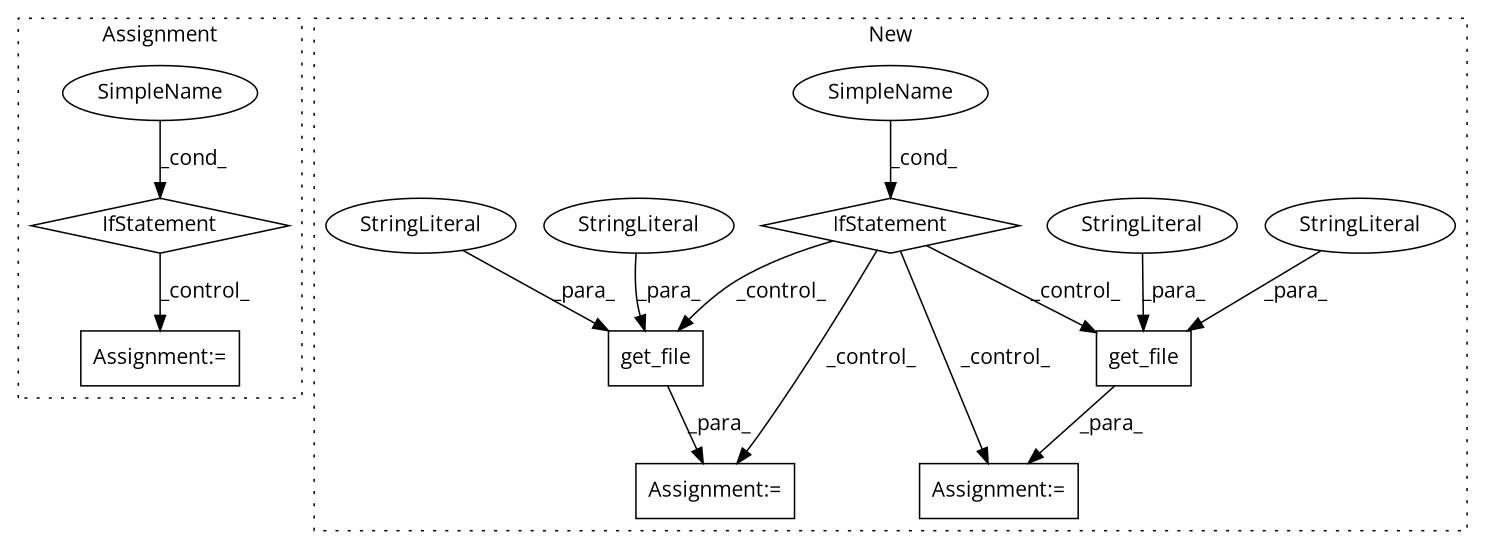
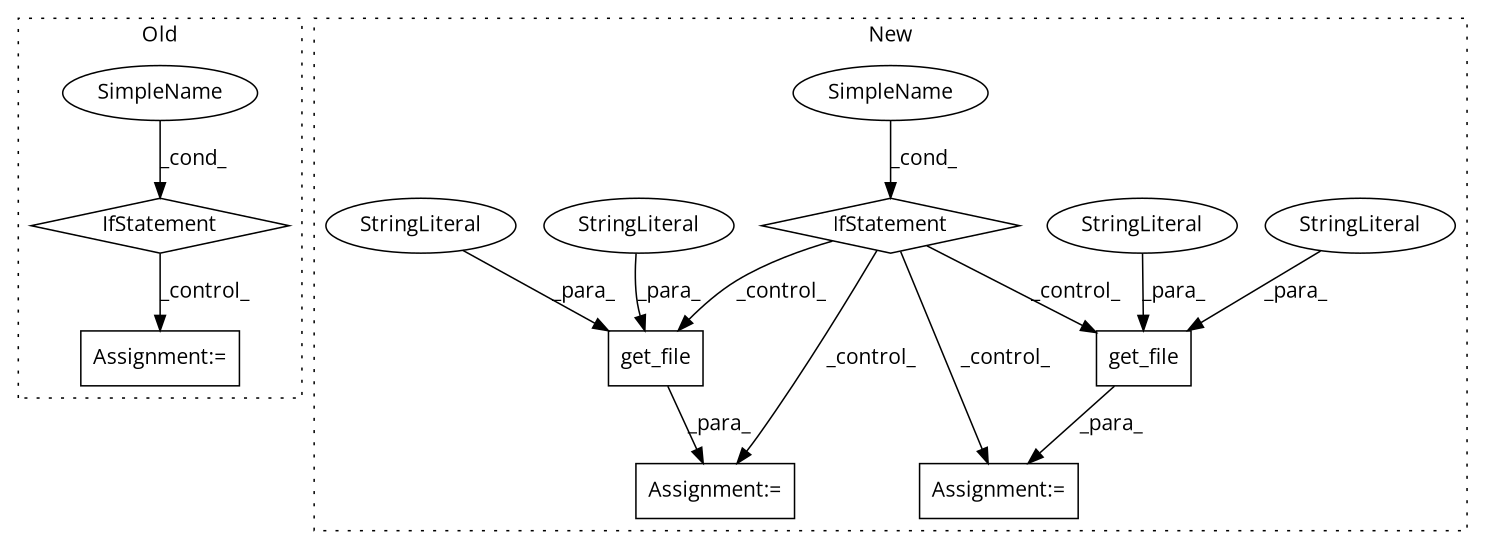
(160, 36) -> (160, 36)
